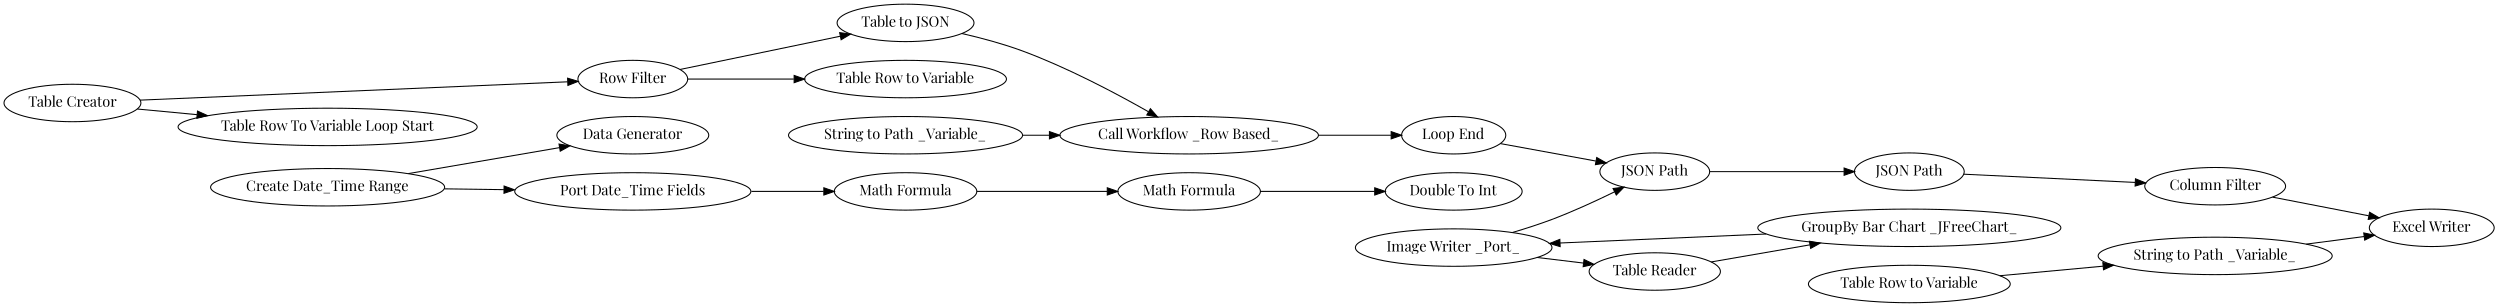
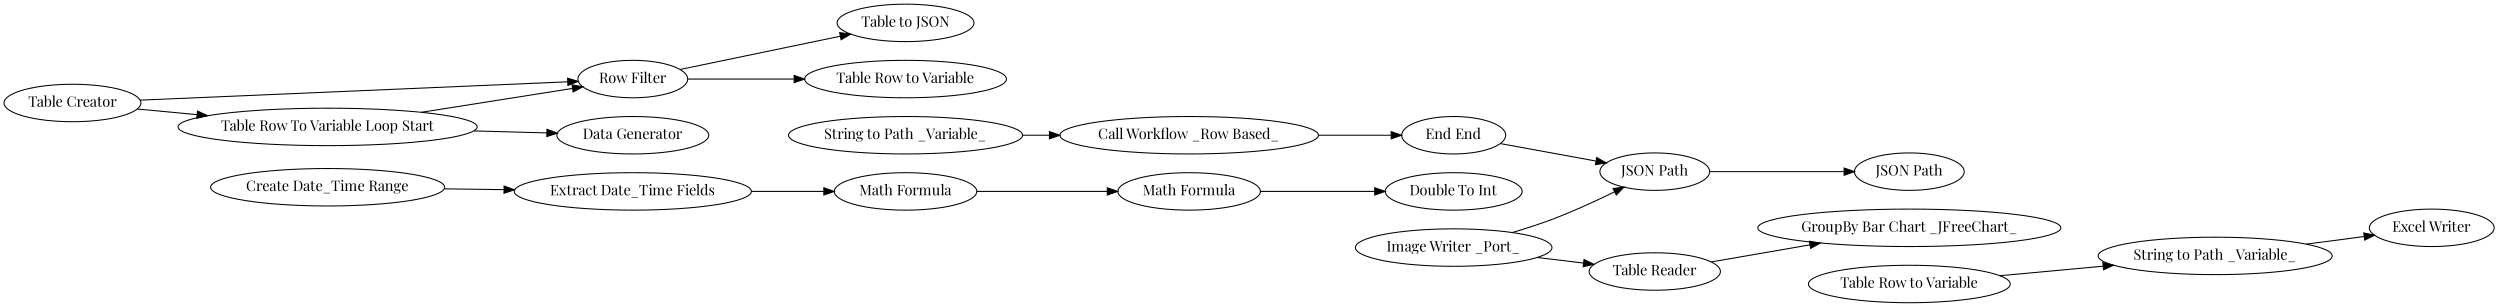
(1058, 66) -> none
none -> (497, 100)
(1454, 135) -> (1454, 135)
(484, 161) -> (510, 132)
(2215, 186) -> none
(633, 191) -> (633, 191)
(1663, 239) -> none
